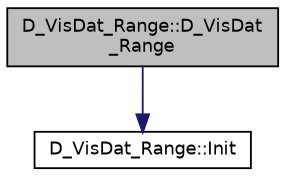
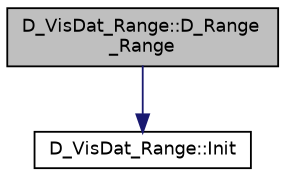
(143, 37) -> (143, 37)
